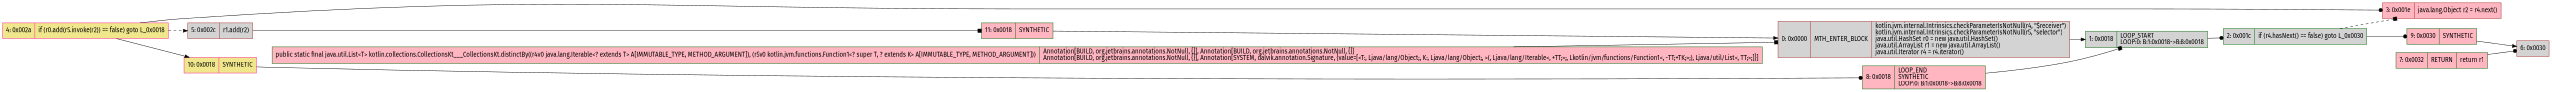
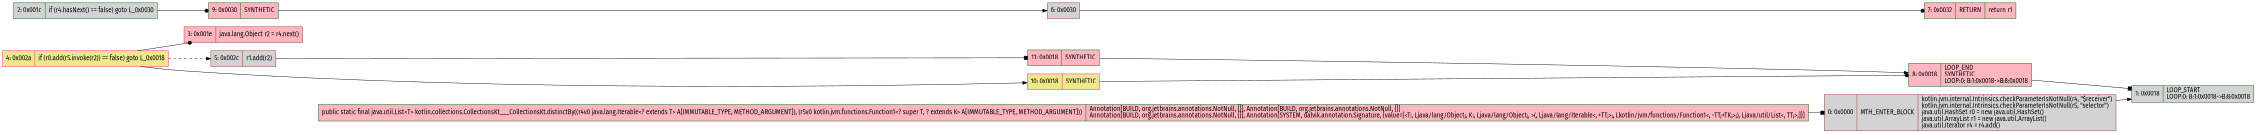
(2366, 24) -> none
(1413, 35) -> (1502, 64)
(2214, 38) -> none
(1920, 52) -> (1961, 126)
(2500, 53) -> (1500, 11)
